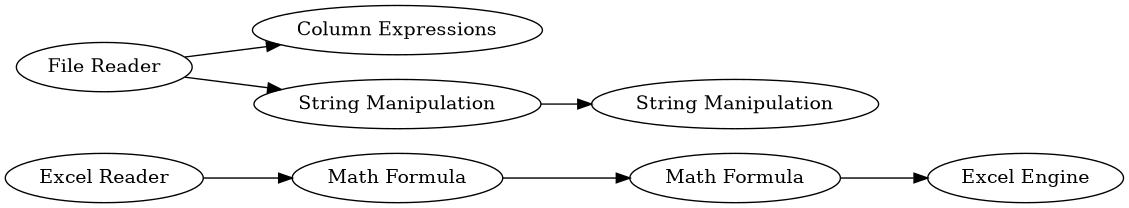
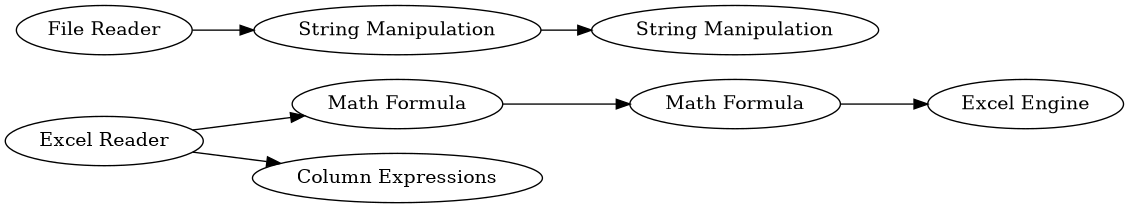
(226, 52) -> (230, 157)
